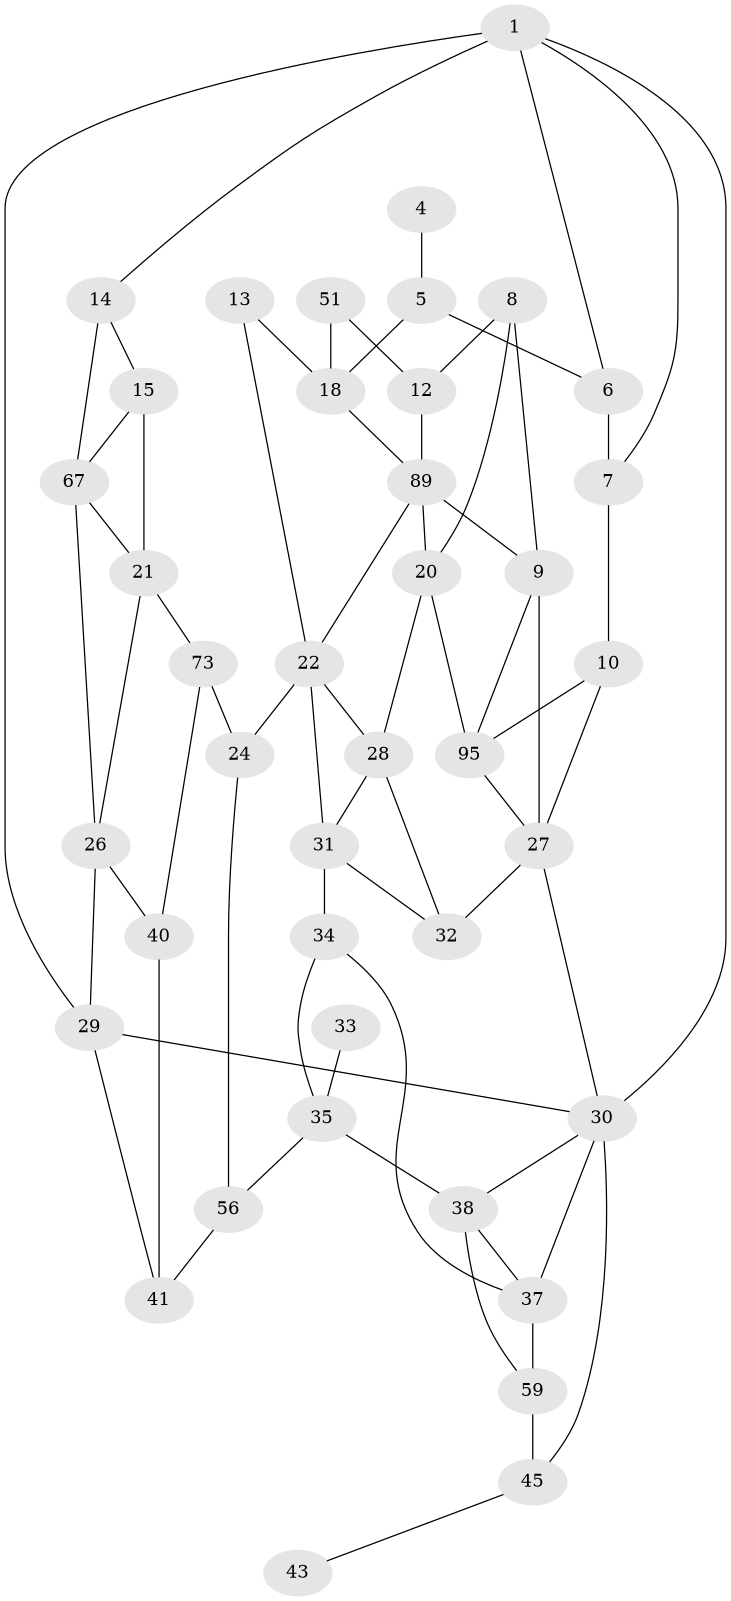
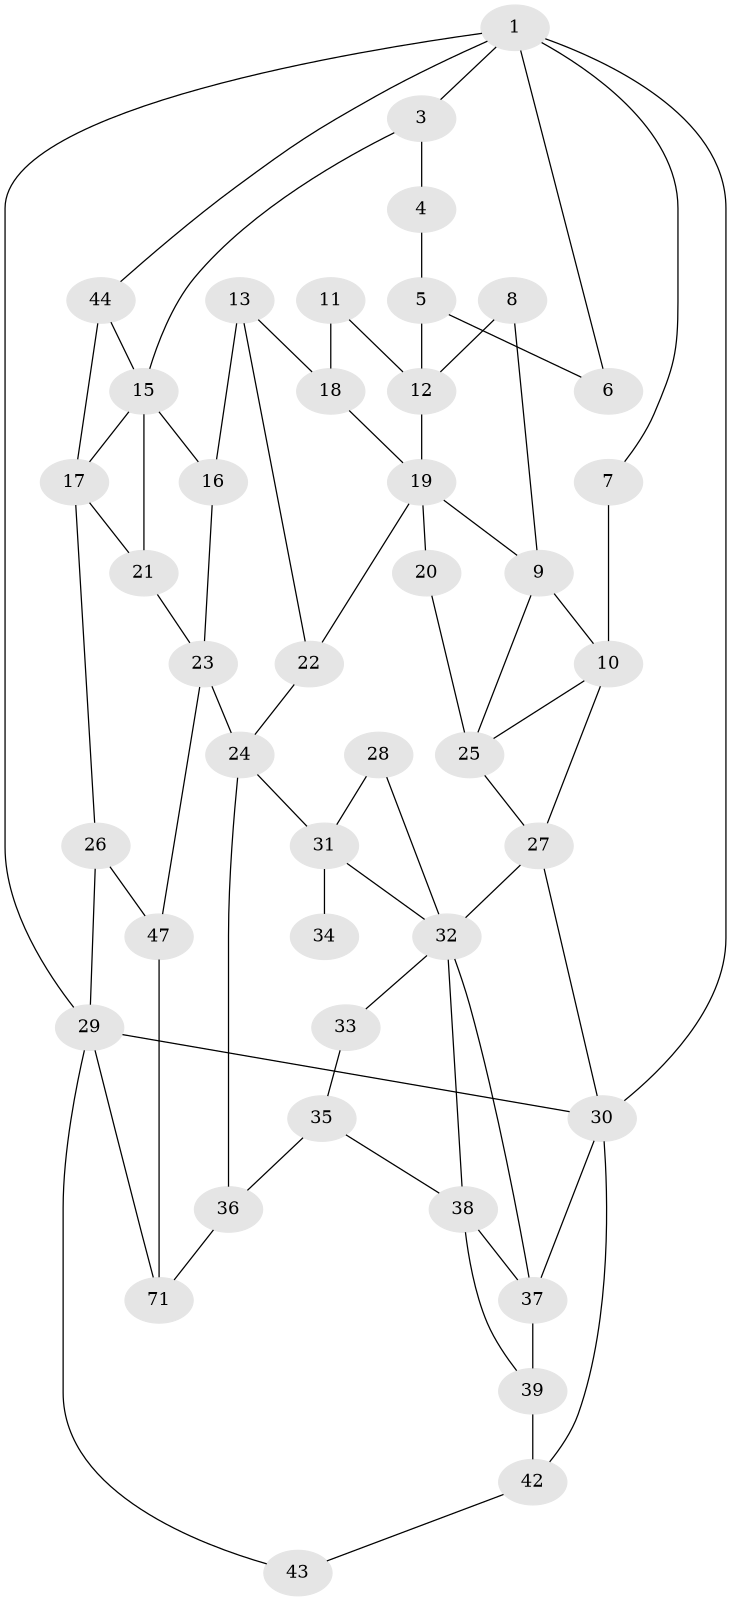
none -> (422, 119)
(101, 300) -> (101, 300)
(331, 300) -> (331, 300)
(382, 341) -> (422, 346)
(609, 437) -> none
(487, 442) -> none
(74, 482) -> (74, 482)
none -> (213, 482)
(422, 482) -> (422, 482)
(203, 664) -> (203, 664)
(403, 664) -> none
(539, 698) -> (574, 619)
(120, 710) -> none
(344, 710) -> none
(317, 755) -> (282, 800)
(470, 755) -> (470, 755)
(159, 937) -> (159, 937)
none -> (396, 982)
(298, 1027) -> none
(398, 1137) -> (497, 1117)
(533, 1164) -> (455, 1073)
(229, 1209) -> (229, 1209)
(159, 1300) -> (159, 1300)
none -> (63, 1362)
(533, 1391) -> (533, 1391)
(533, 1482) -> (533, 1482)
